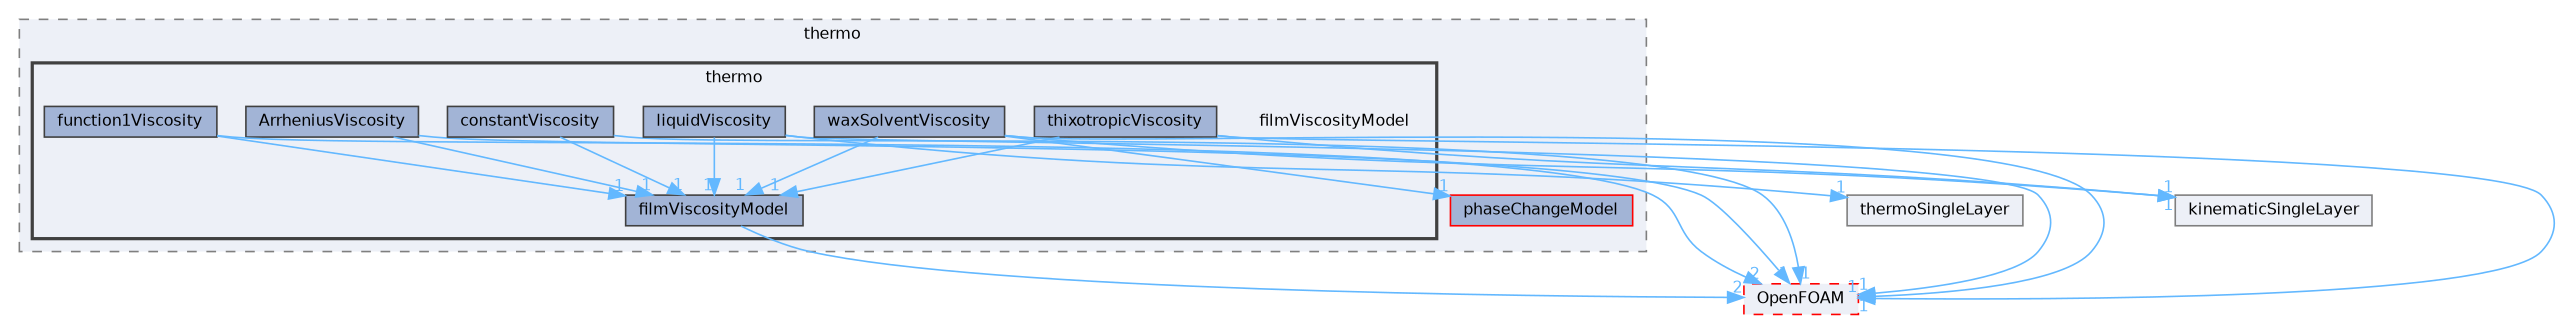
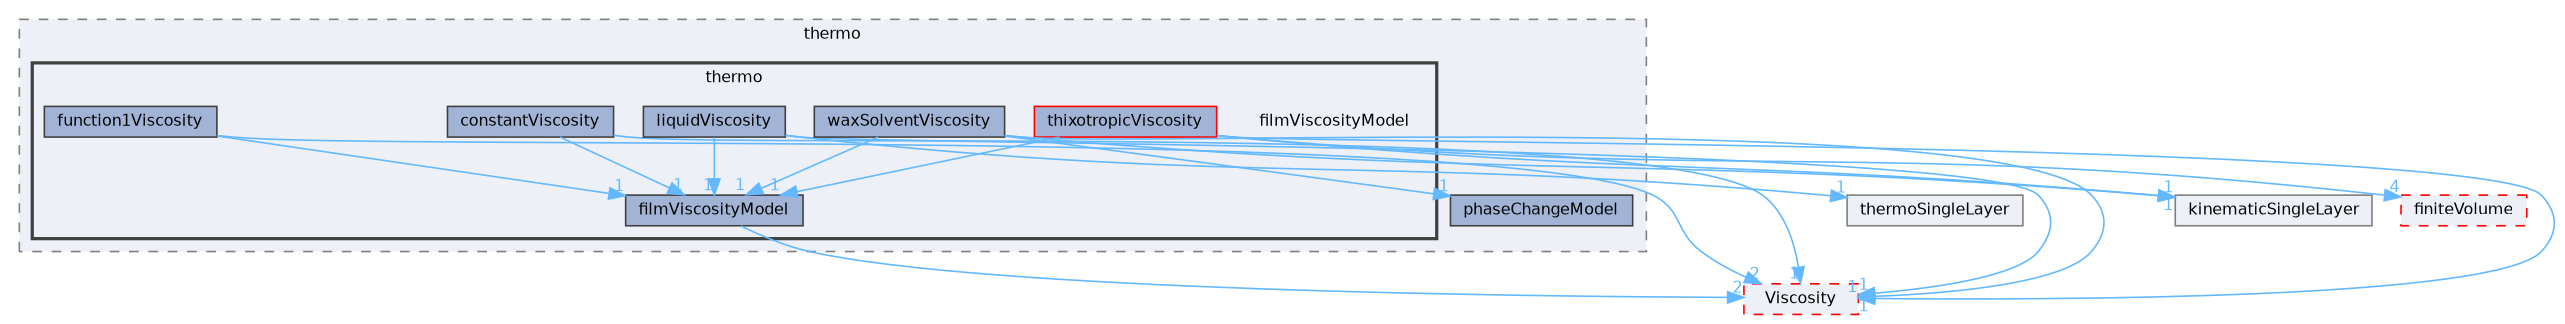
(332, 122) -> none
(1126, 122) -> (1126, 122)
(1542, 210) -> (1542, 210)
none -> (2464, 210)
(1801, 299) -> (1801, 299)
